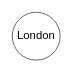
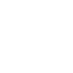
(36, 36) -> none
